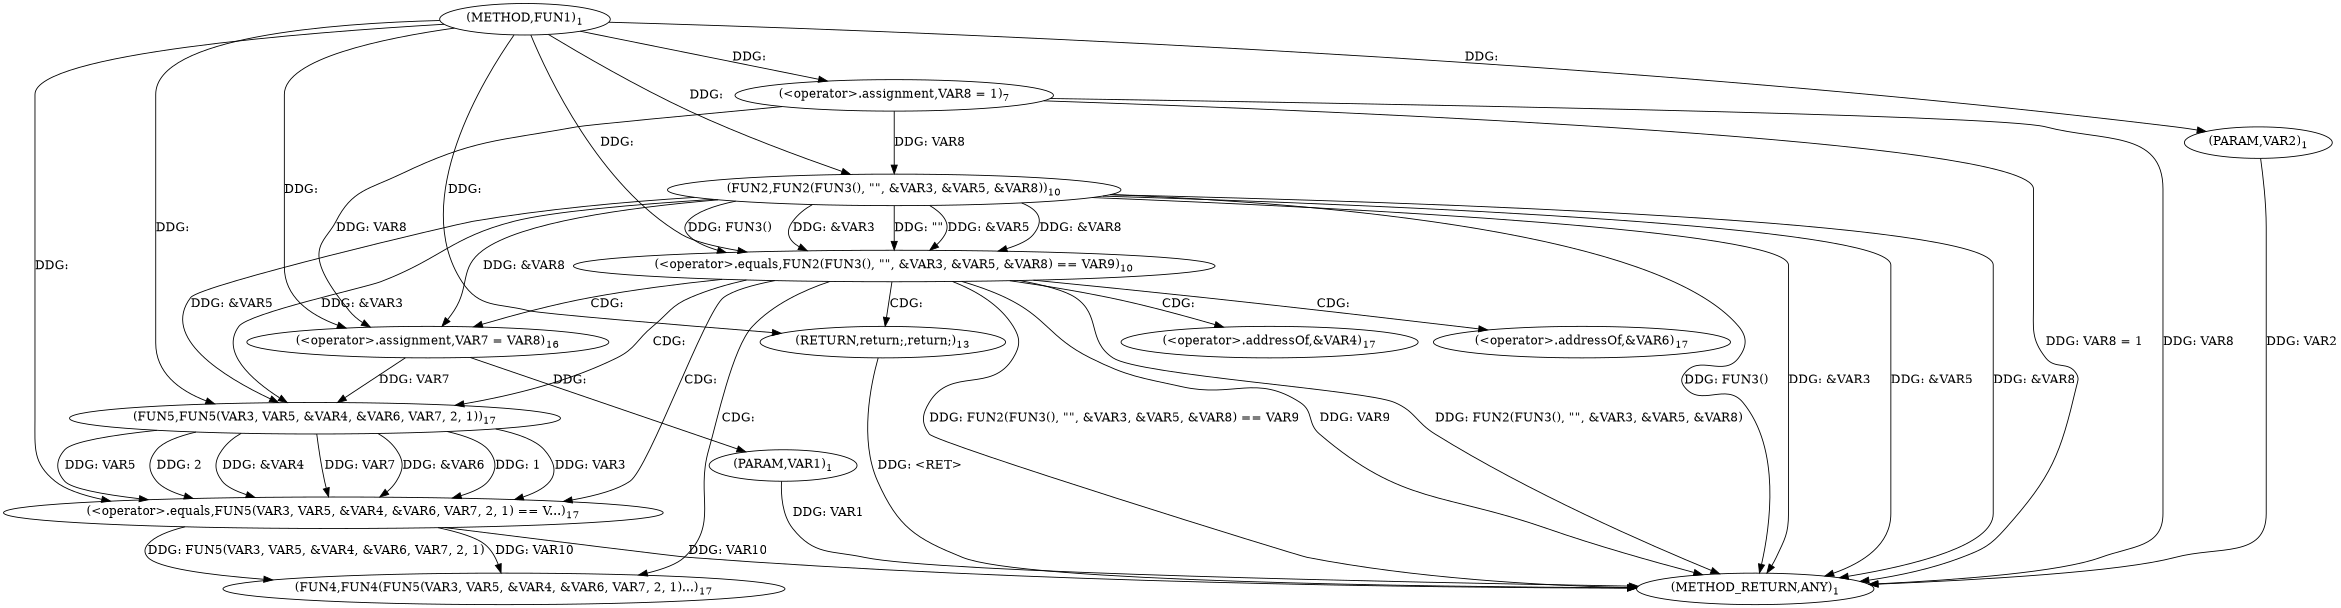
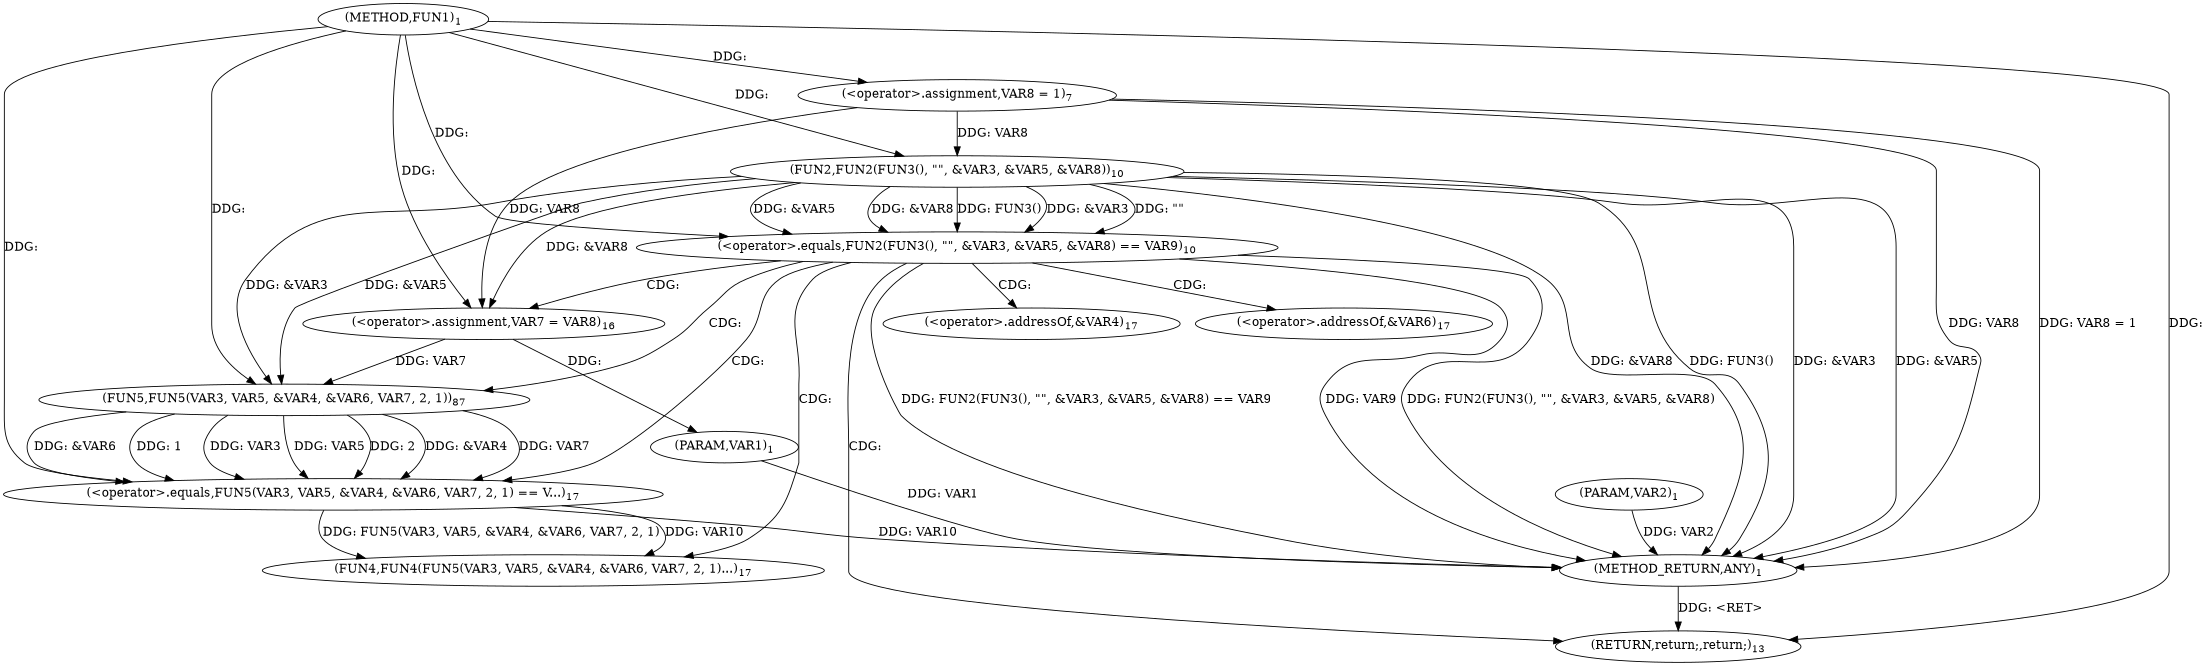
(1404, 59) -> none
(490, 417) -> (459, 399)
(969, 559) -> (1678, 604)
